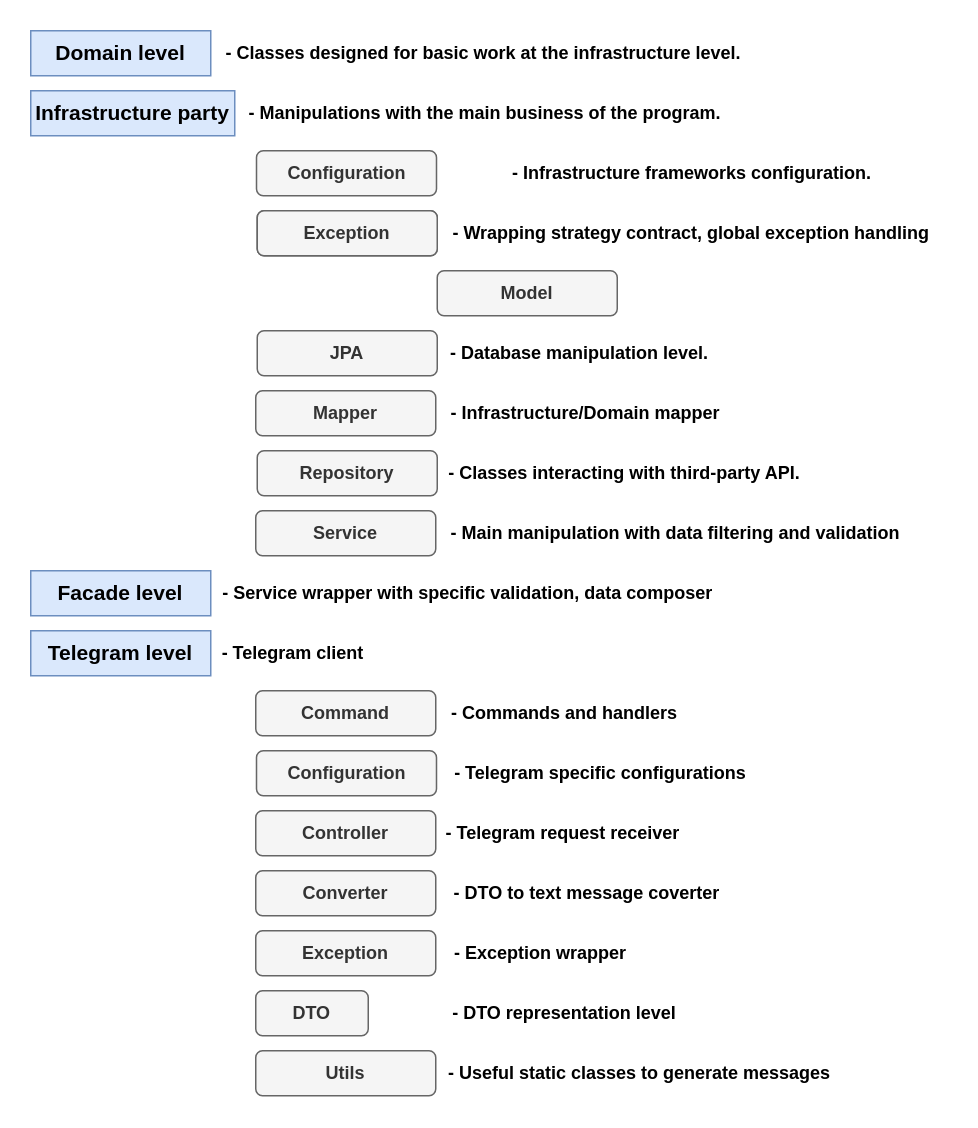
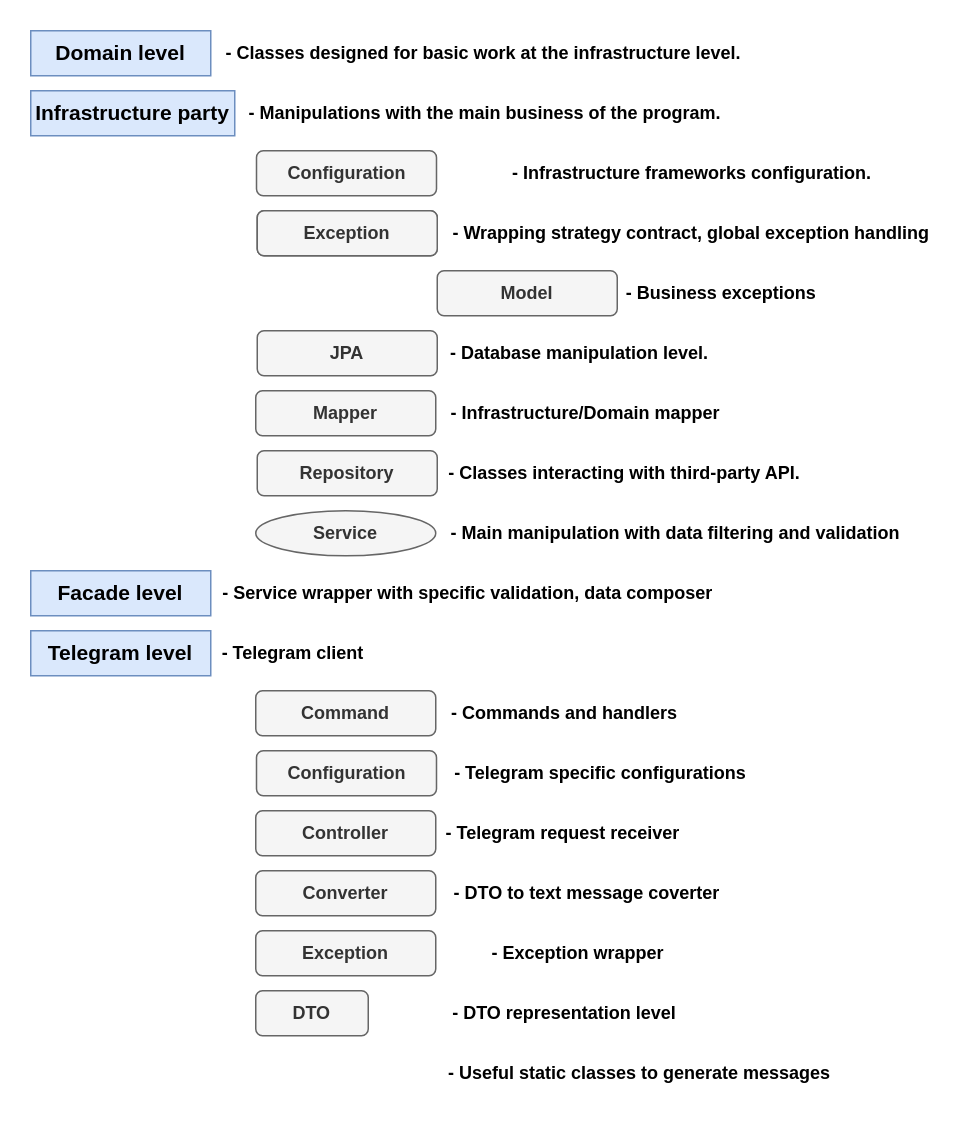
none -> (722, 293)
(346, 533) -> (346, 533)
(541, 953) -> (578, 953)
(346, 1073) -> none
